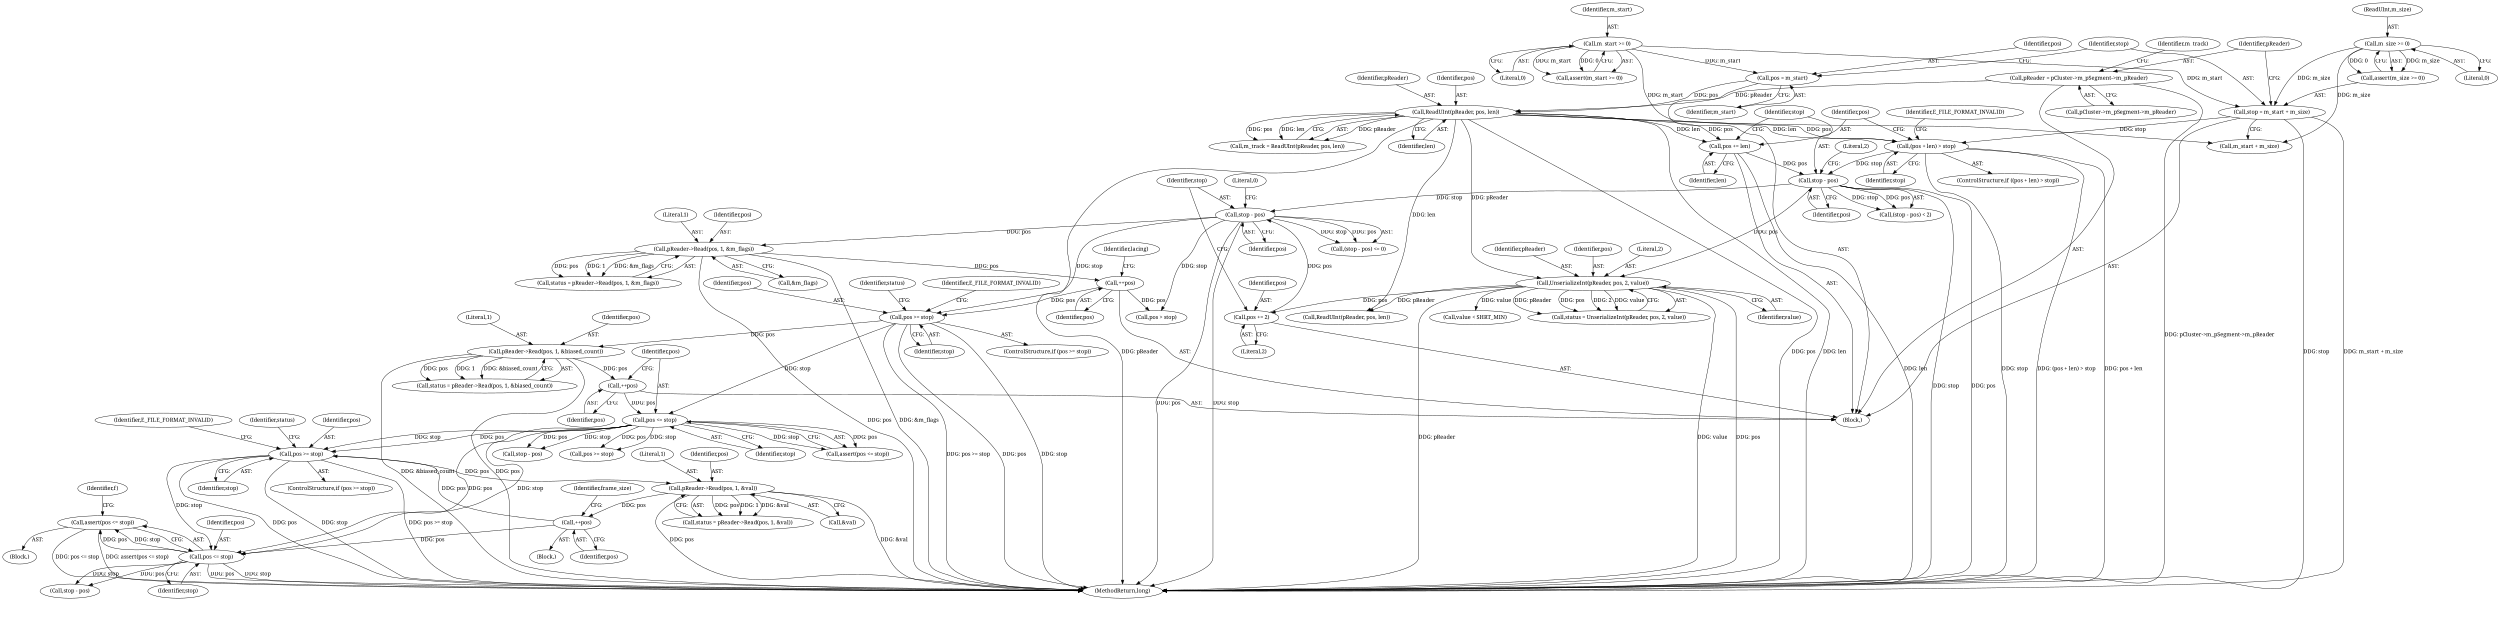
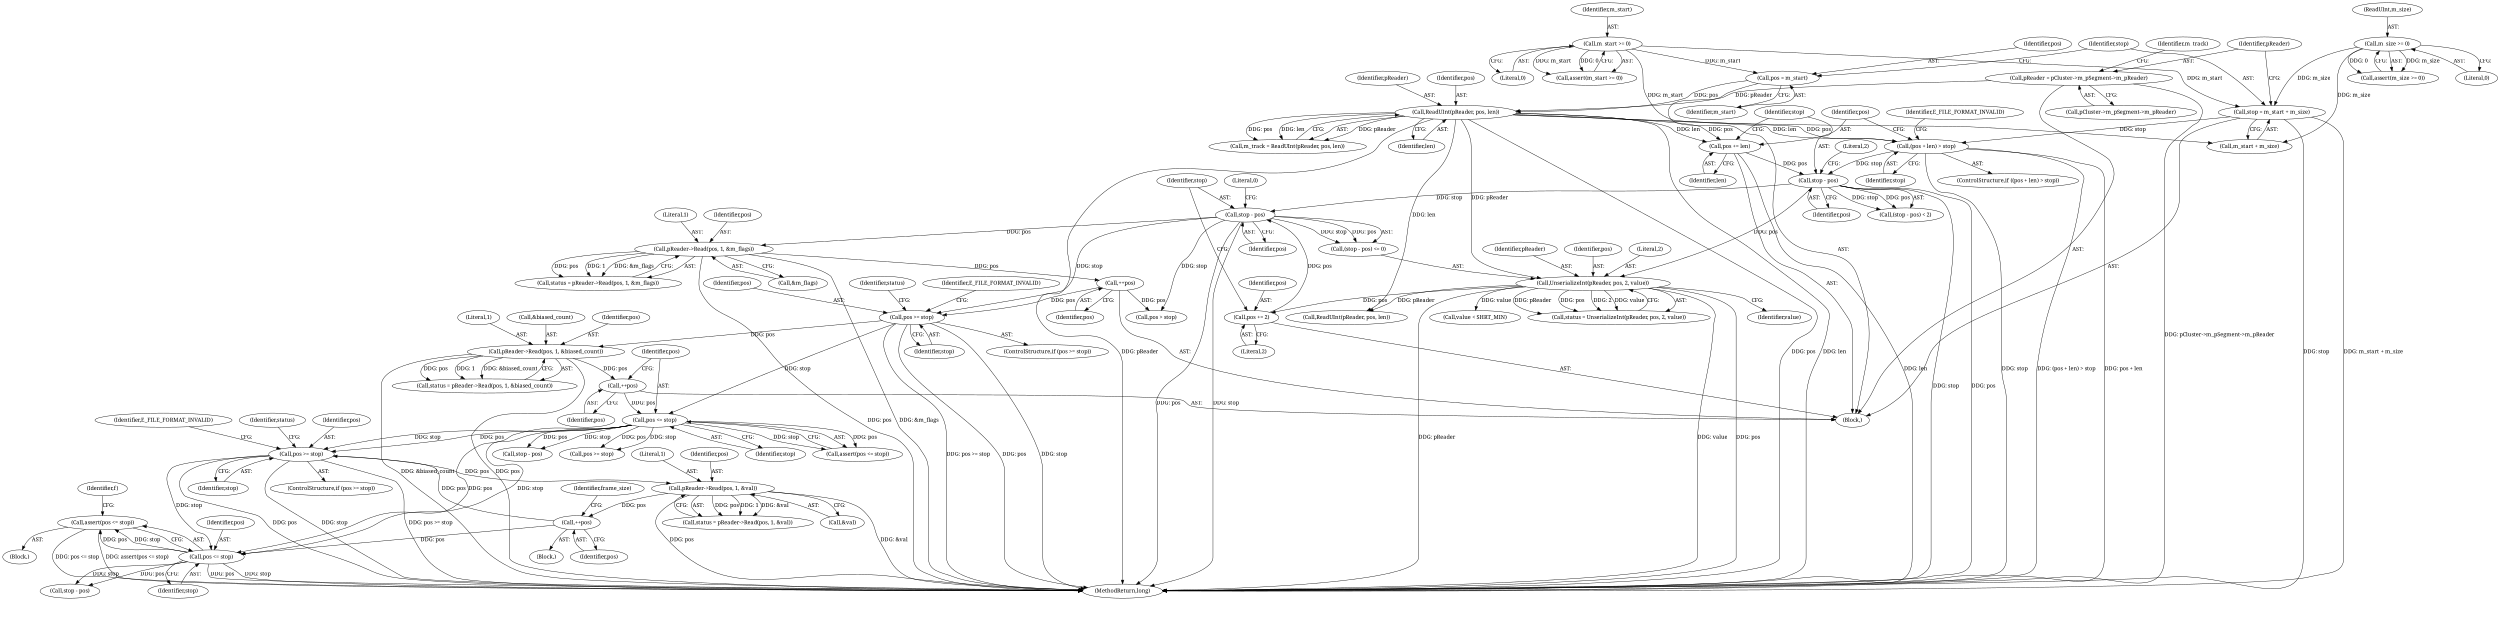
(2322, 90) -> (2264, 132)
(1126, 249) -> none
(1724, 291) -> (1455, 270)
none -> (546, 318)
